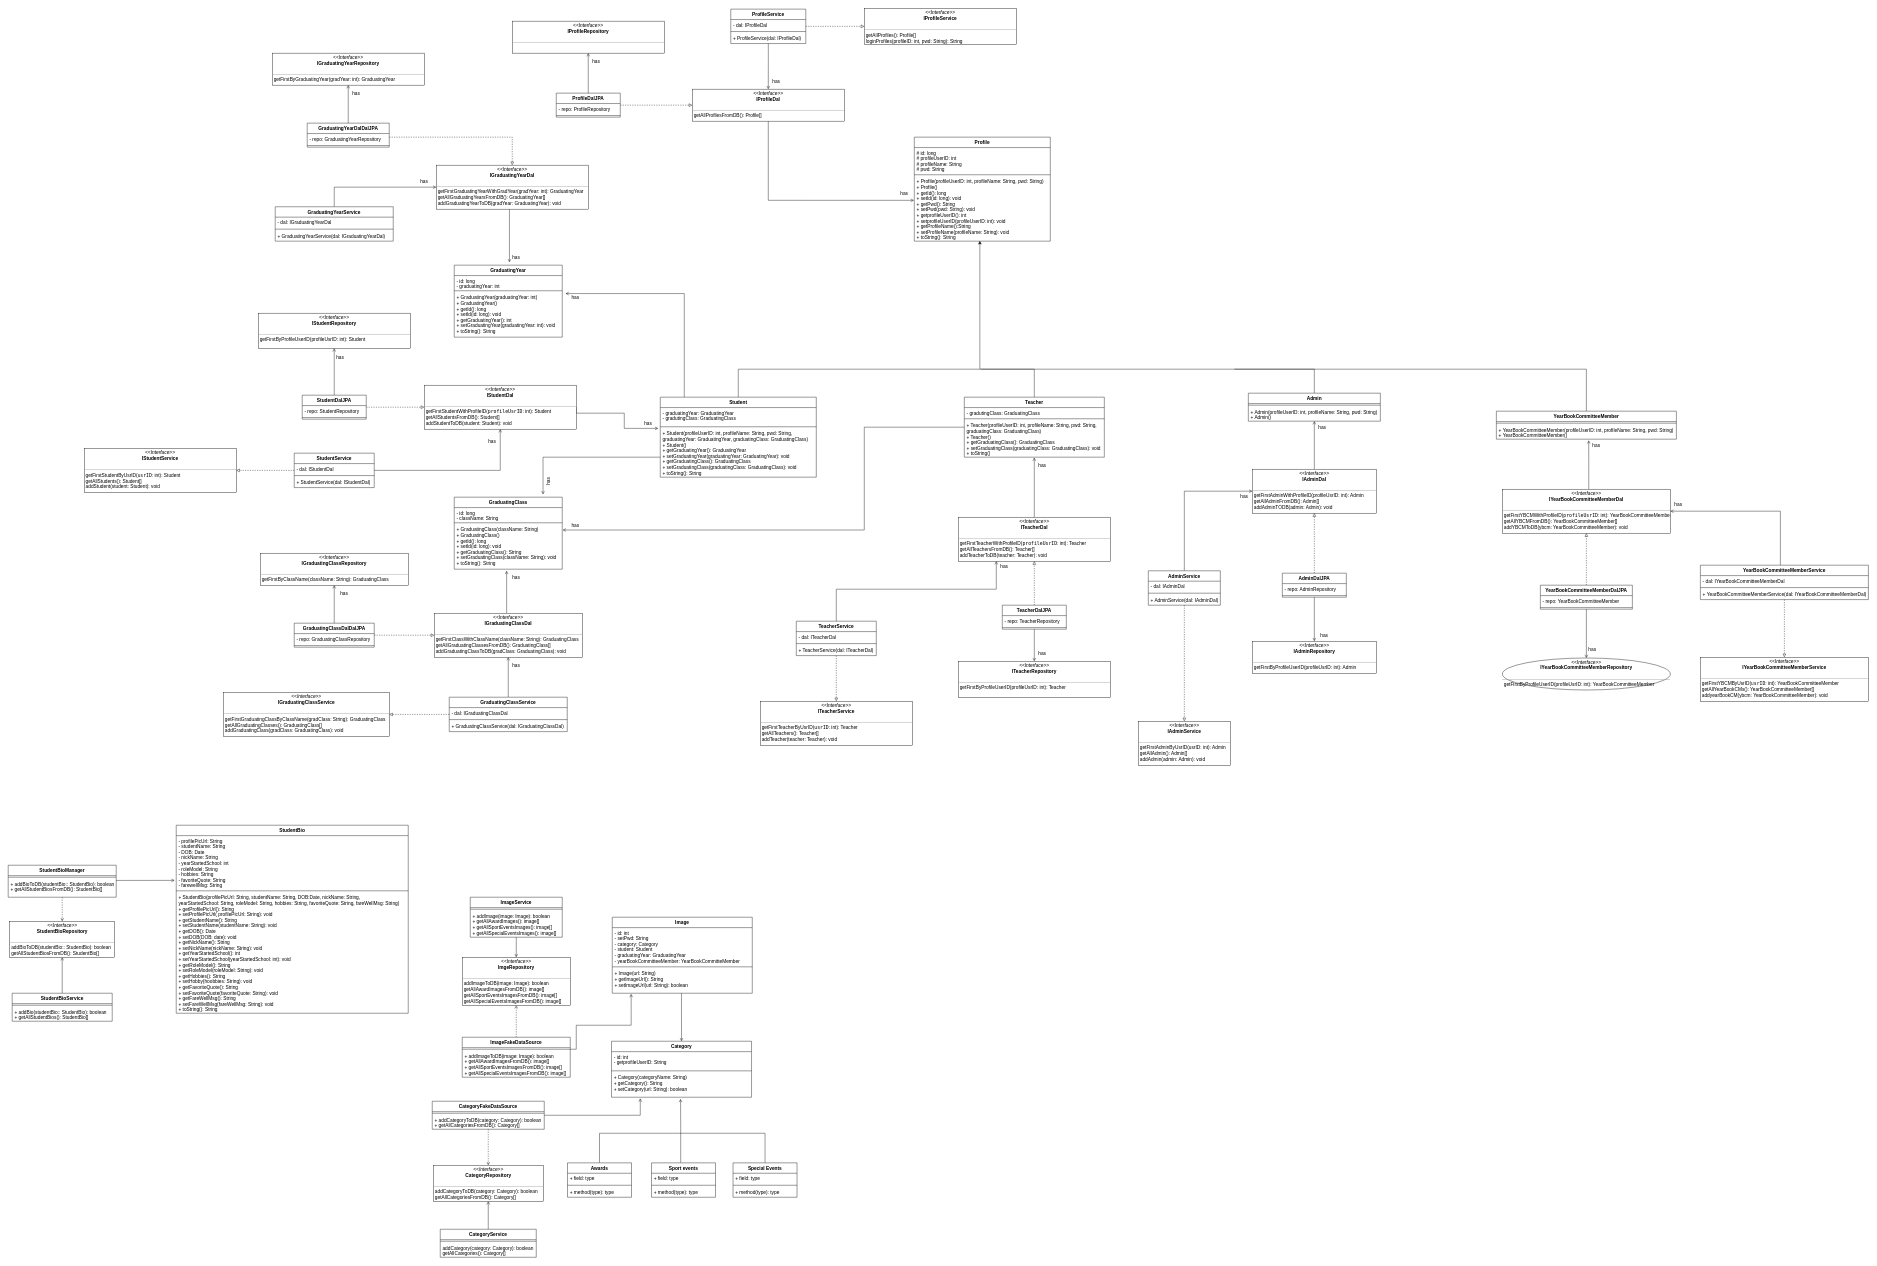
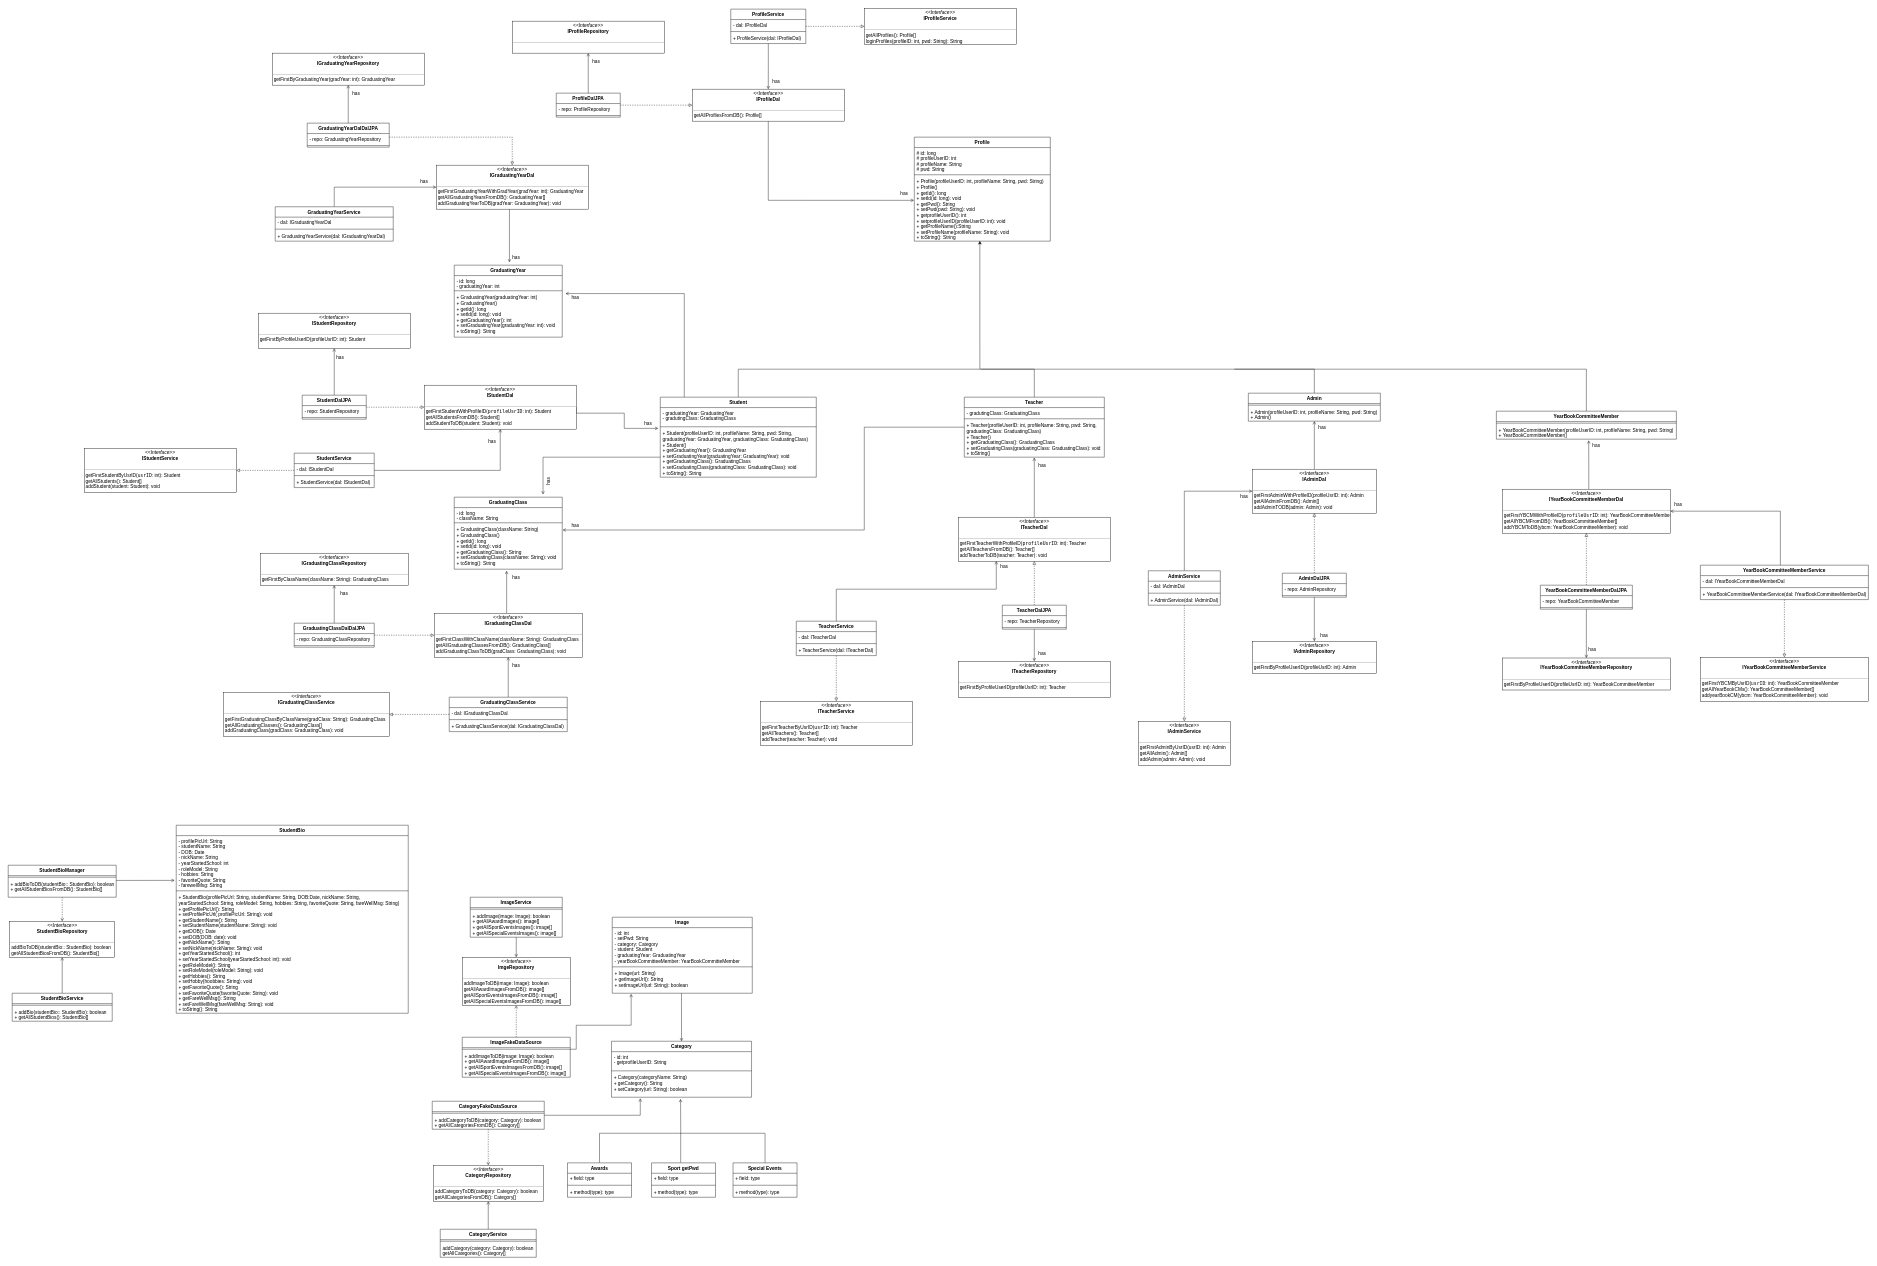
(1586, 674) -> (1586, 674)
(683, 1168) -> (683, 1168)
